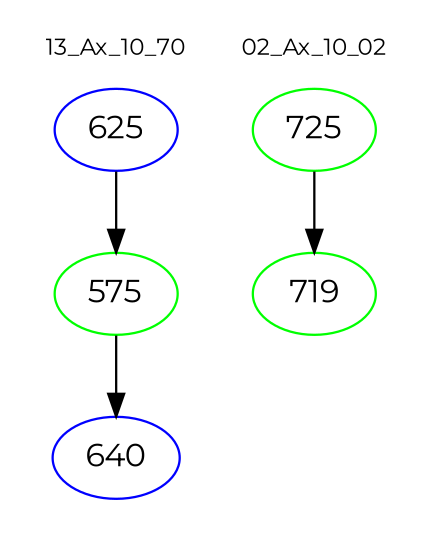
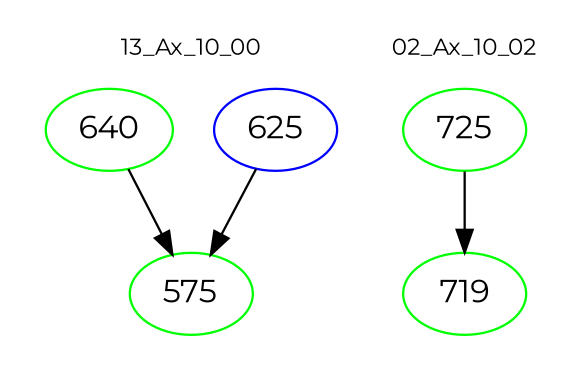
(116, 49) -> (191, 49)
(116, 365) -> (145, 202)
(116, 458) -> (109, 130)
